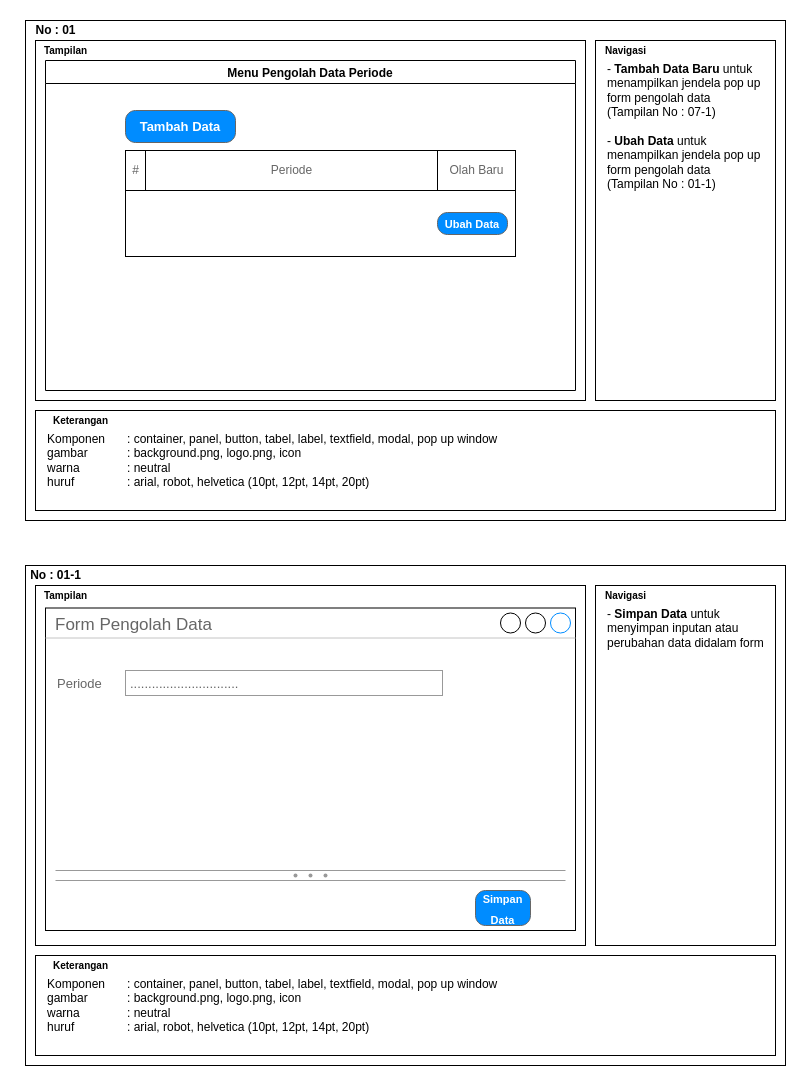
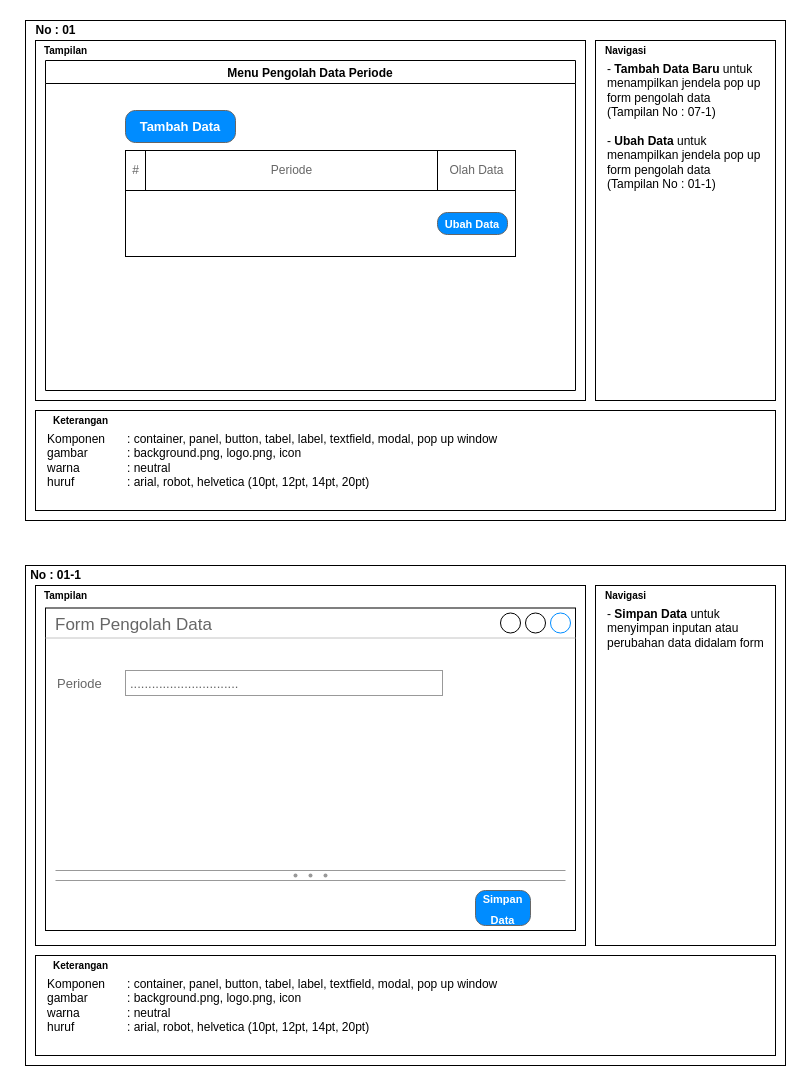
(477, 171) -> (477, 171)
